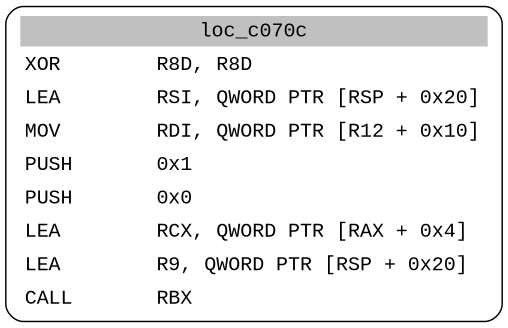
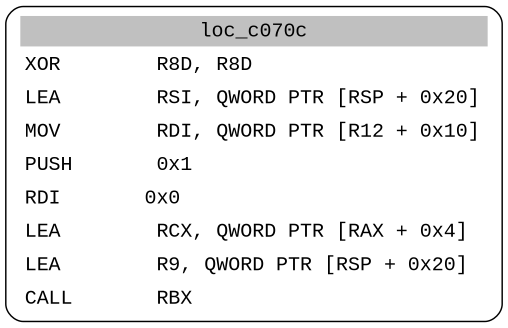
(109, 197) -> (103, 197)
